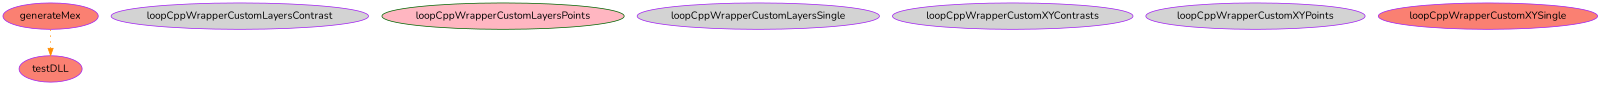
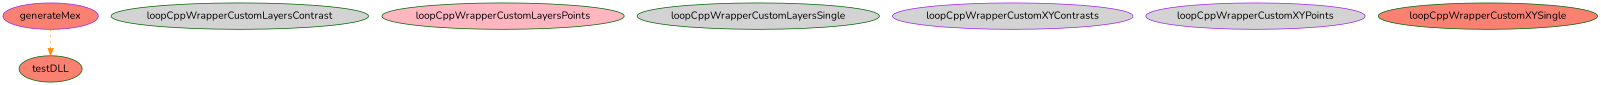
(240, 16) -> (240, 16)
(758, 16) -> (758, 16)
(1488, 16) -> (1488, 16)
(51, 69) -> (51, 69)
